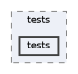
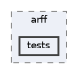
(39, 20) -> (39, 20)
